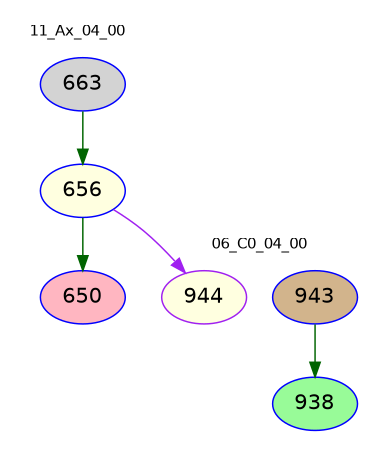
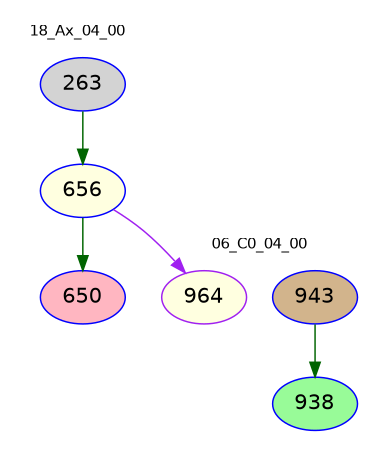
(78, 32) -> (78, 32)
(83, 84) -> (83, 84)
(204, 297) -> (204, 297)
